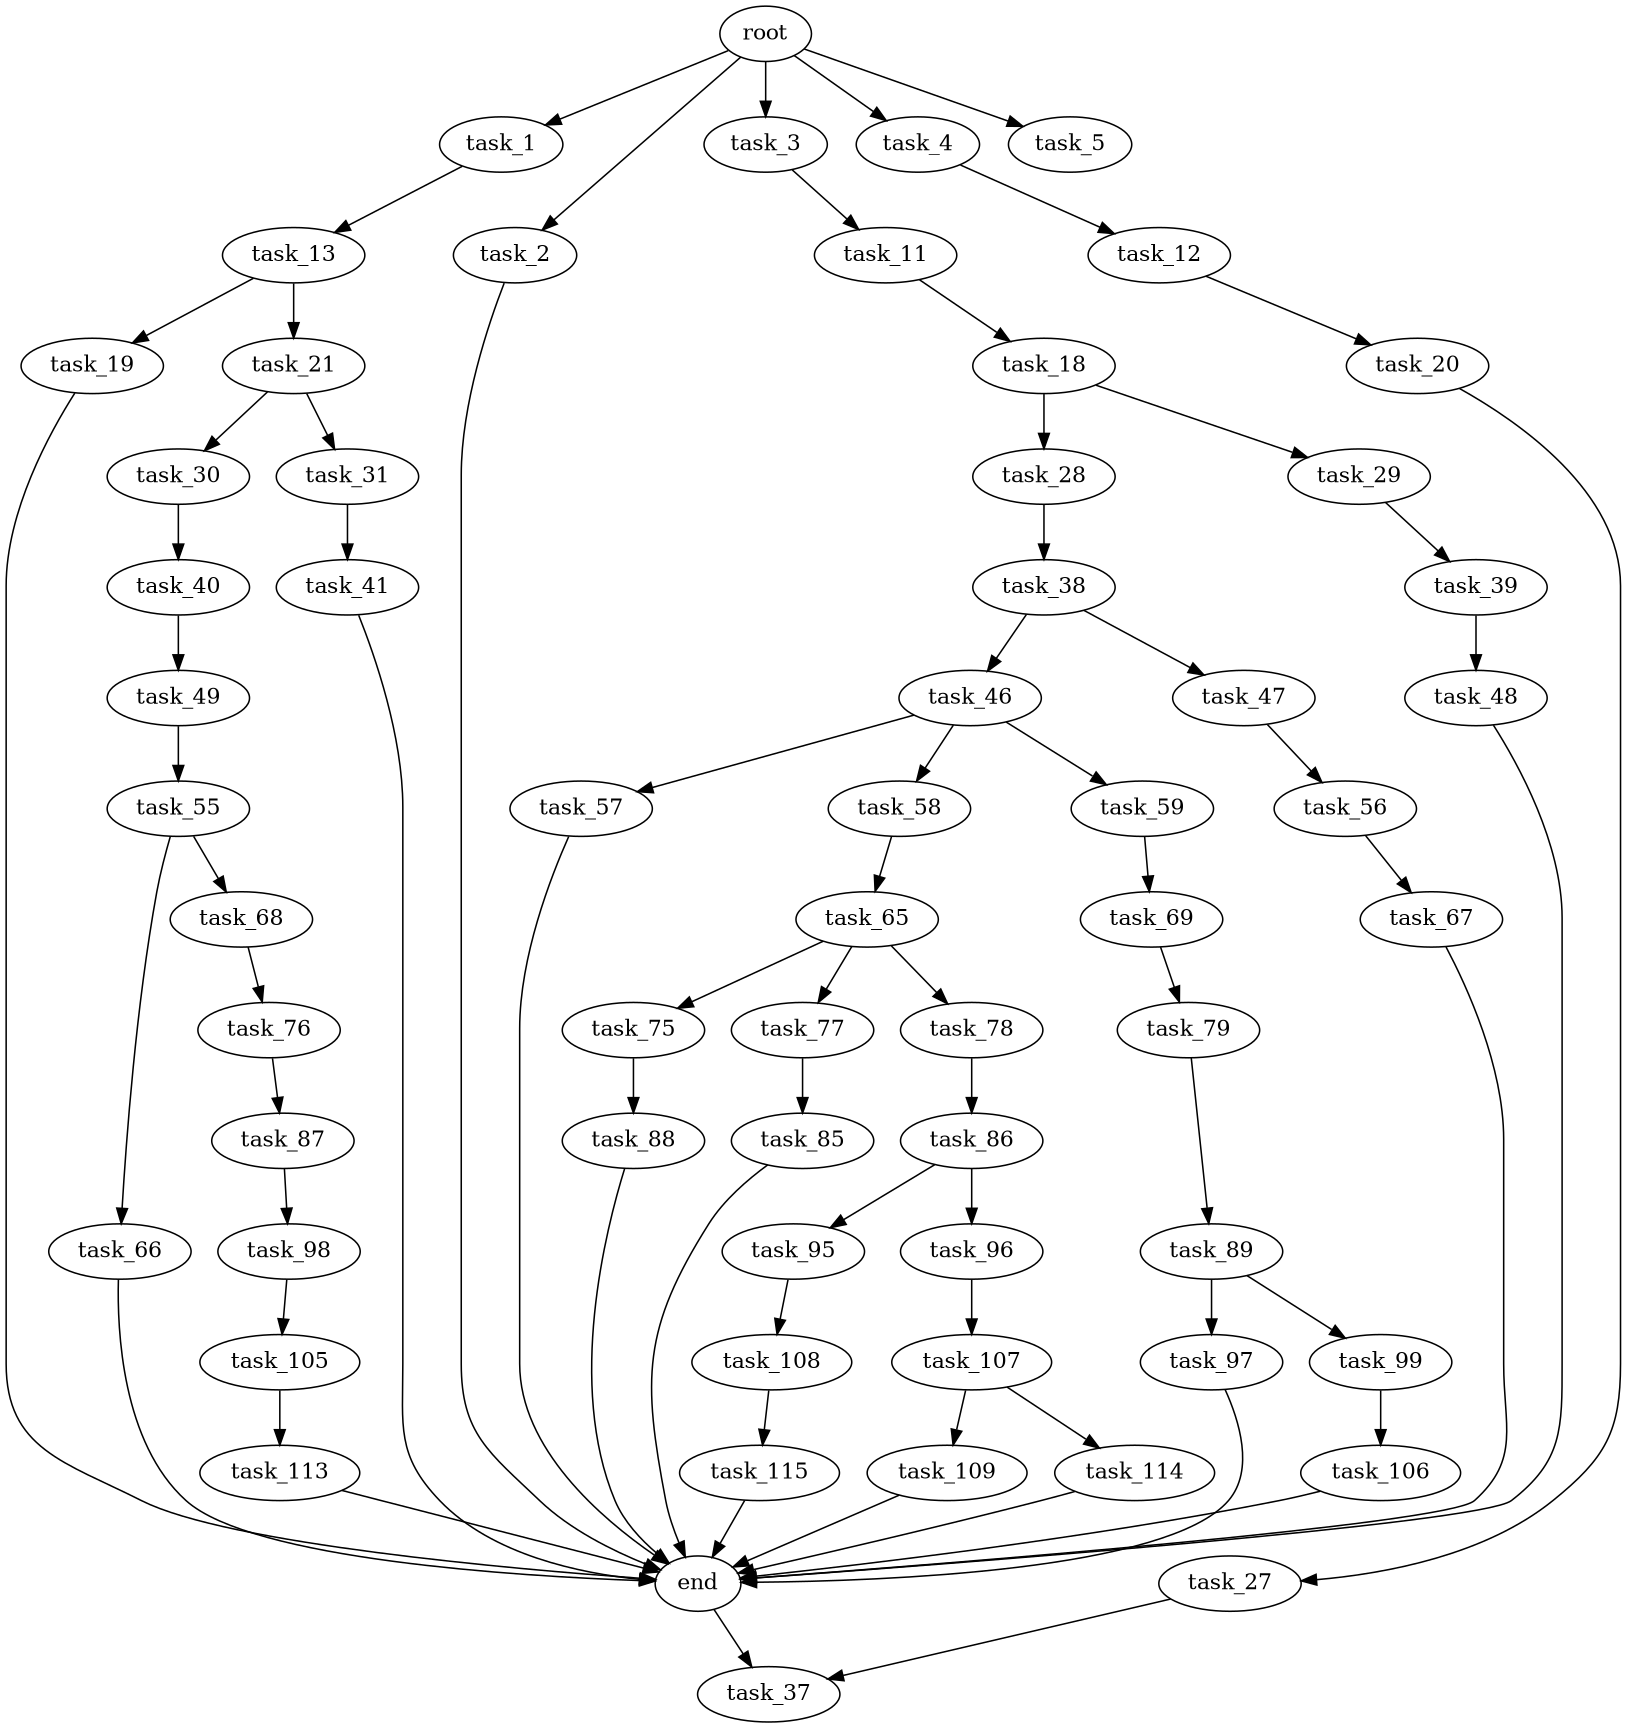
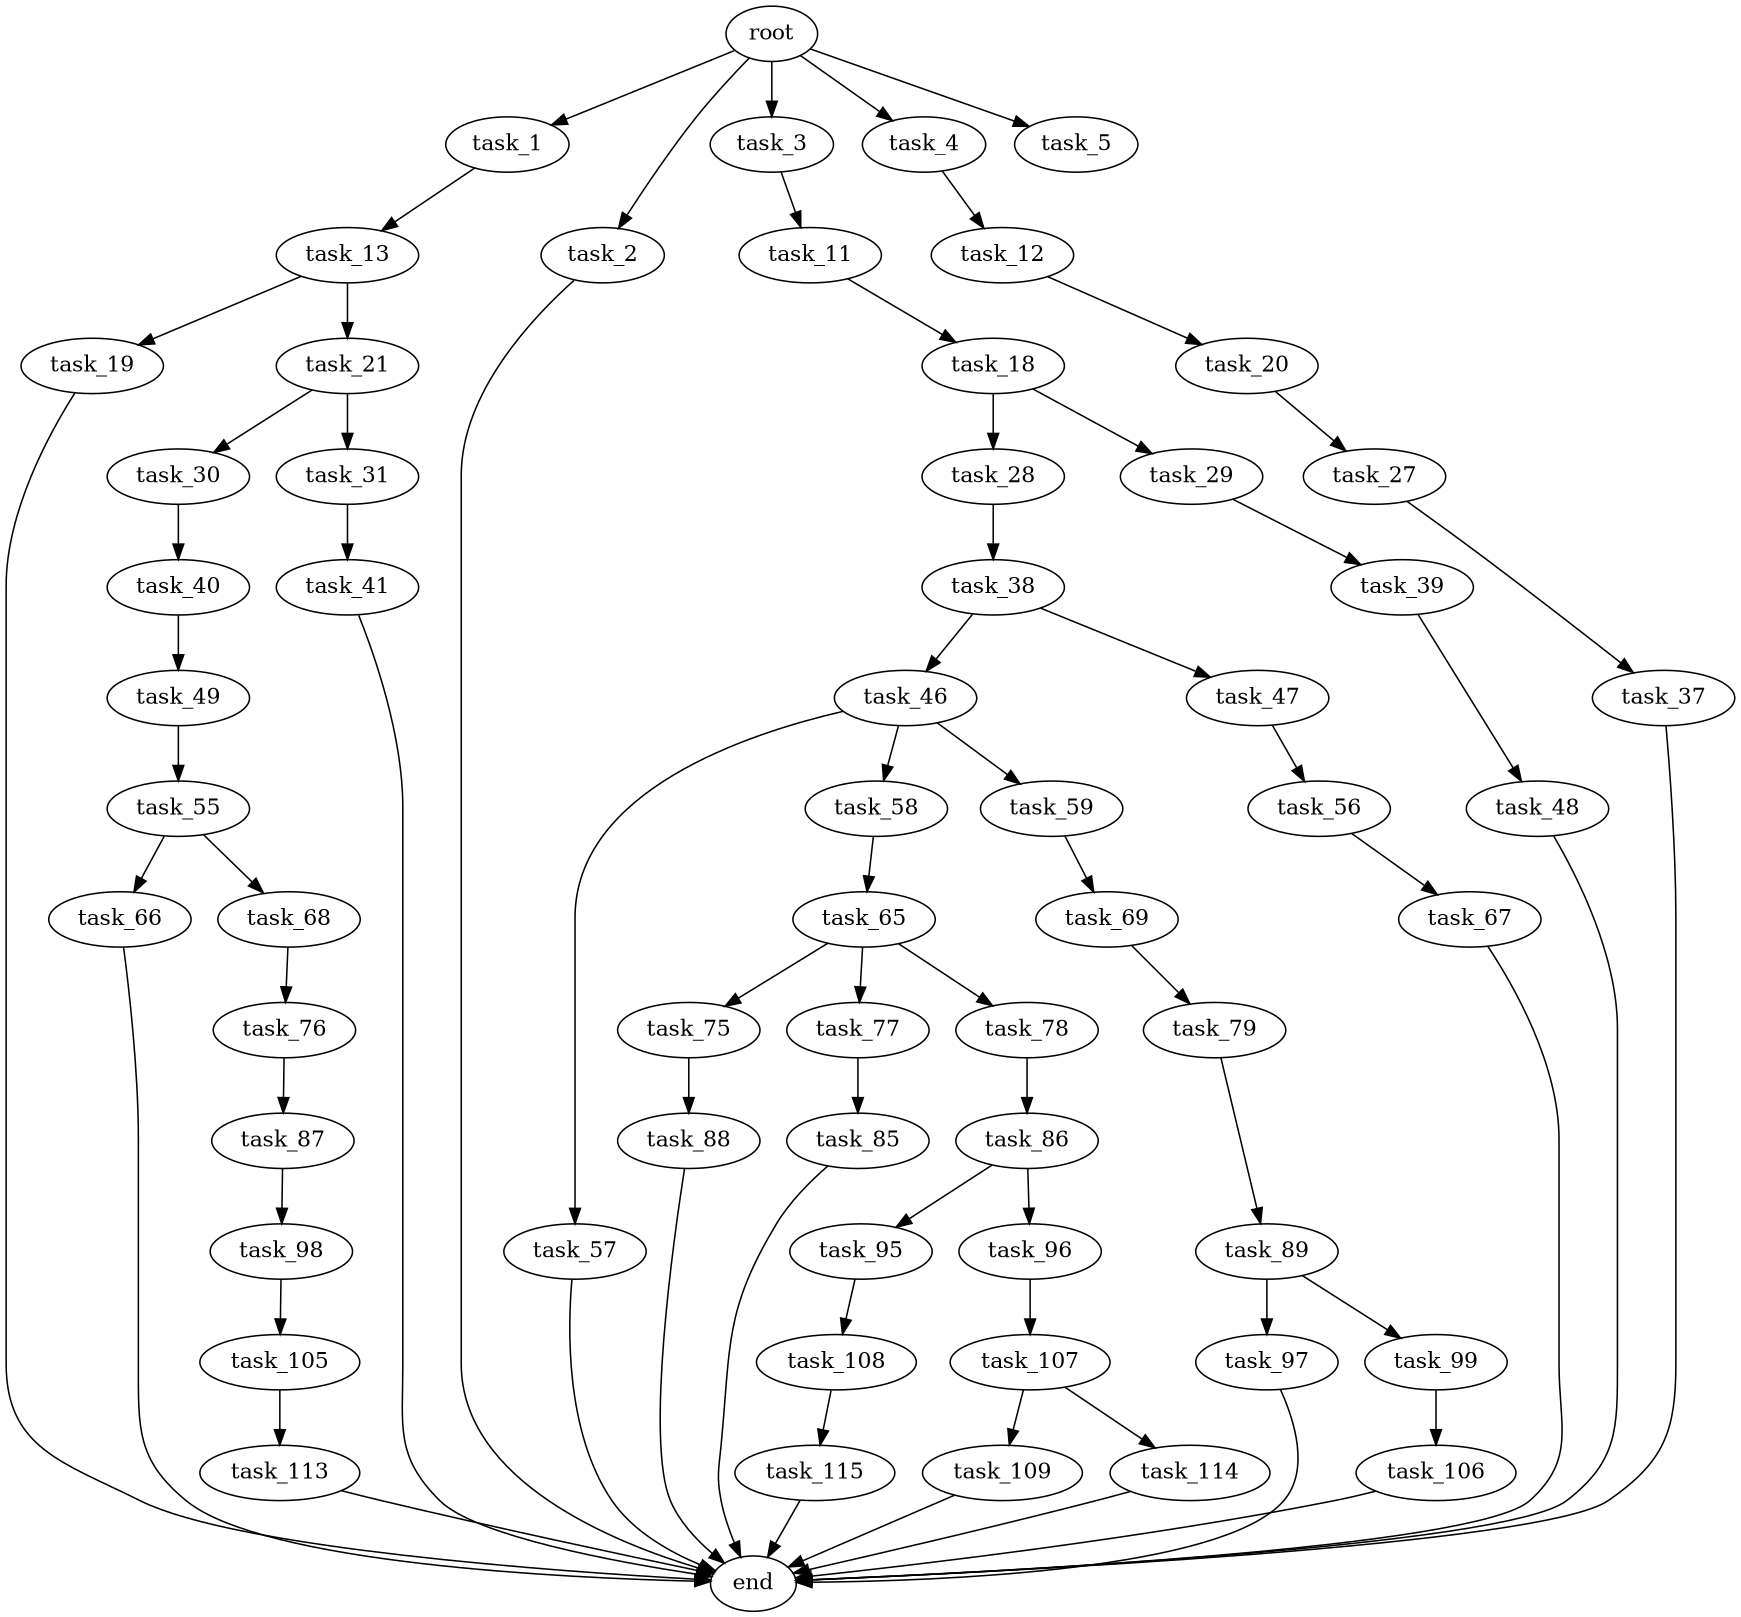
(729, 1632) -> (1607, 1501)
